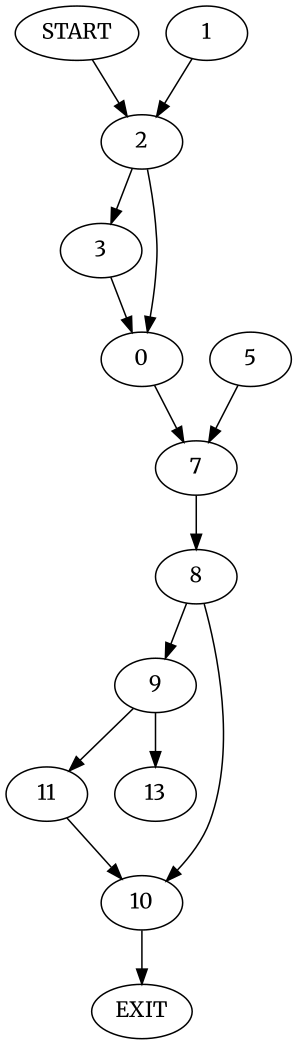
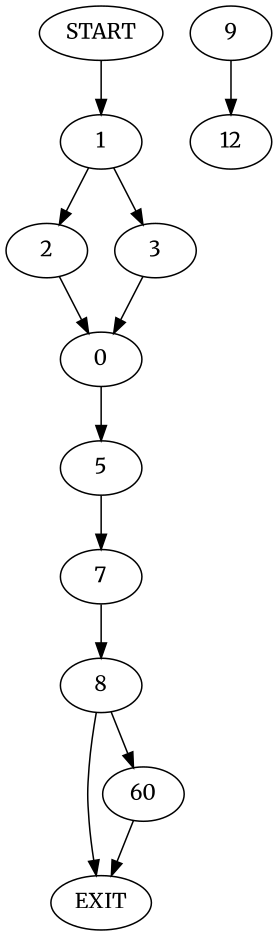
(106, 81) -> (101, 80)
(124, 189) -> (125, 190)
(166, 407) -> (101, 406)
(179, 624) -> (88, 787)
(47, 794) -> none
(156, 794) -> (231, 142)
(142, 903) -> (143, 794)
